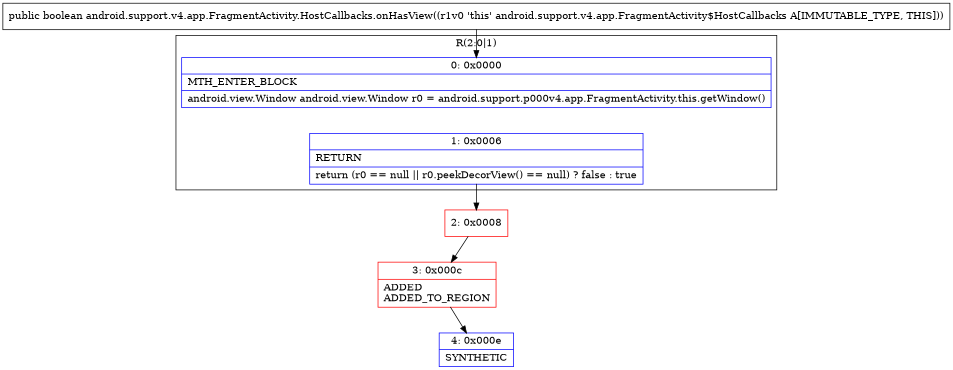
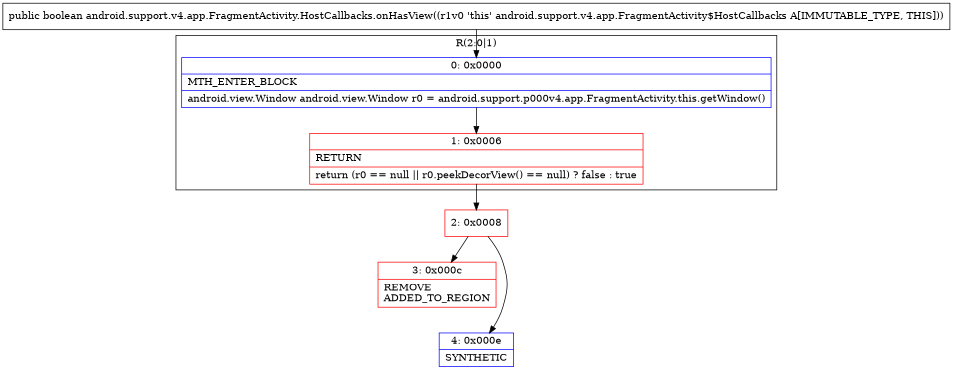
none -> (476, 117)
(476, 159) -> (476, 159)
(403, 288) -> (408, 288)
(457, 317) -> (507, 281)
